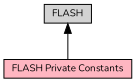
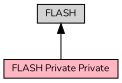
(68, 69) -> (61, 69)
